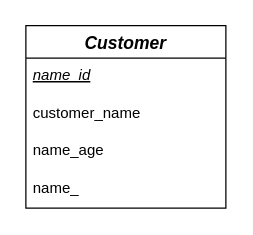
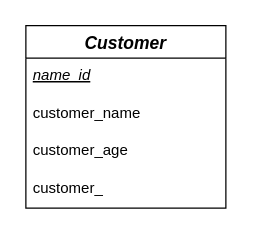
(66, 150) -> (83, 150)
(54, 188) -> (70, 188)
